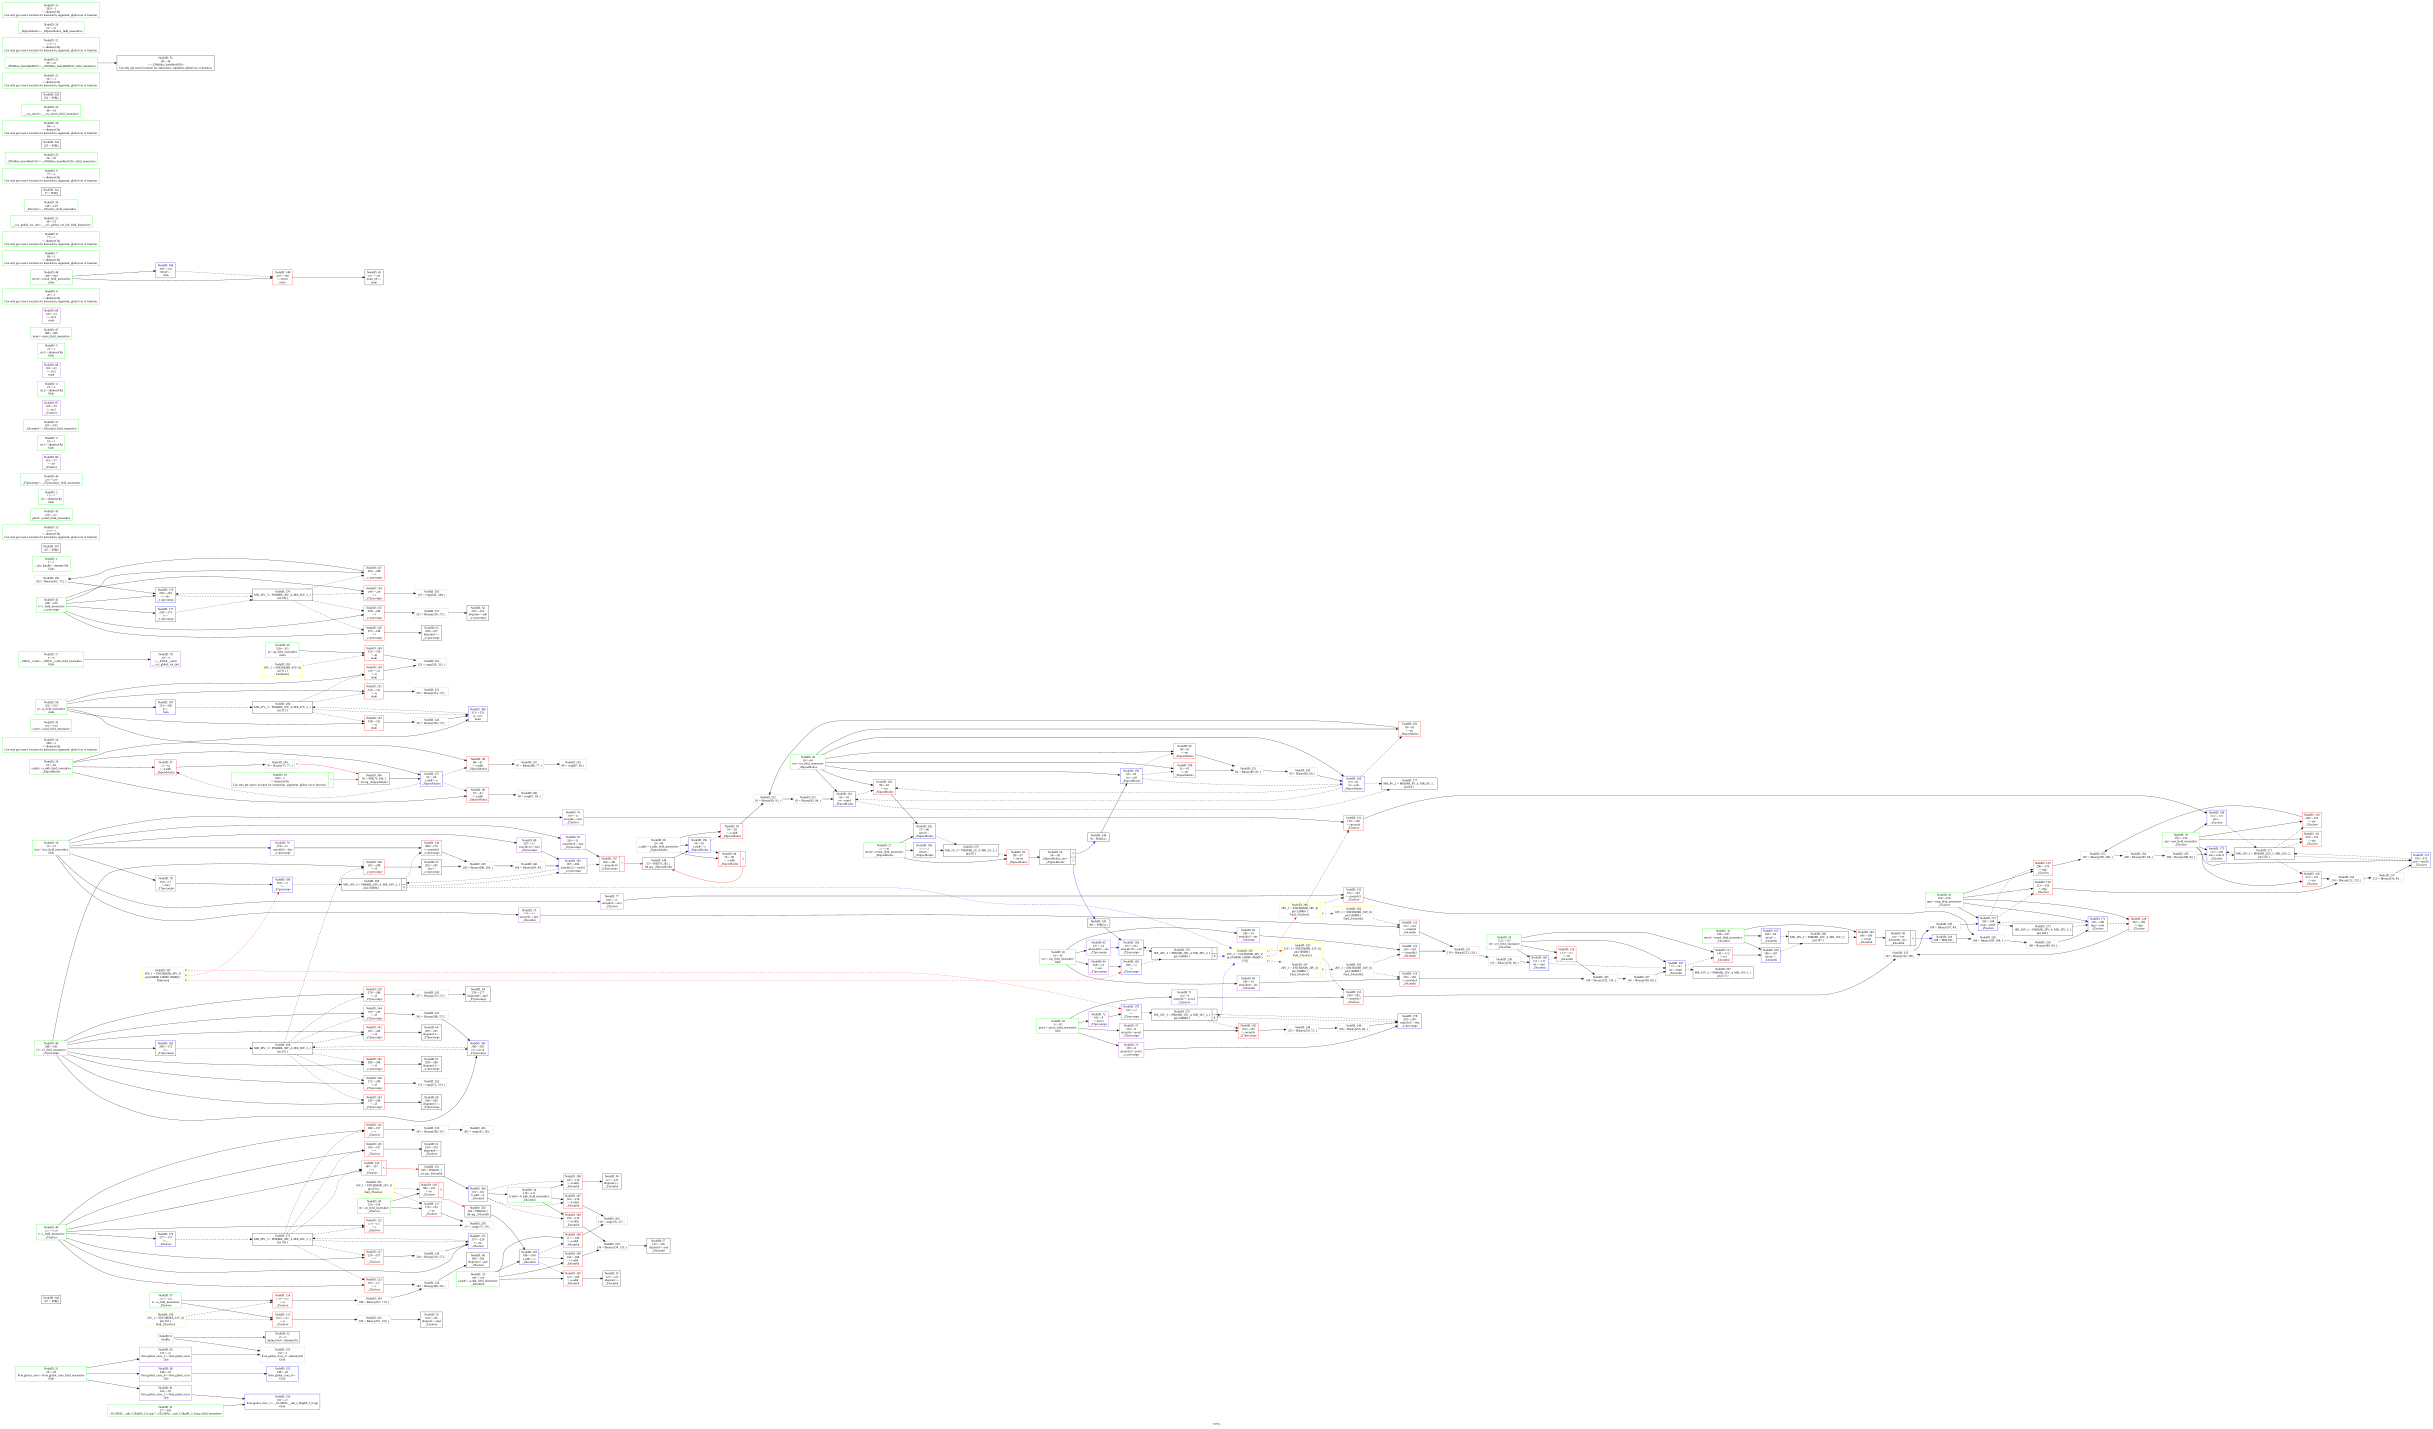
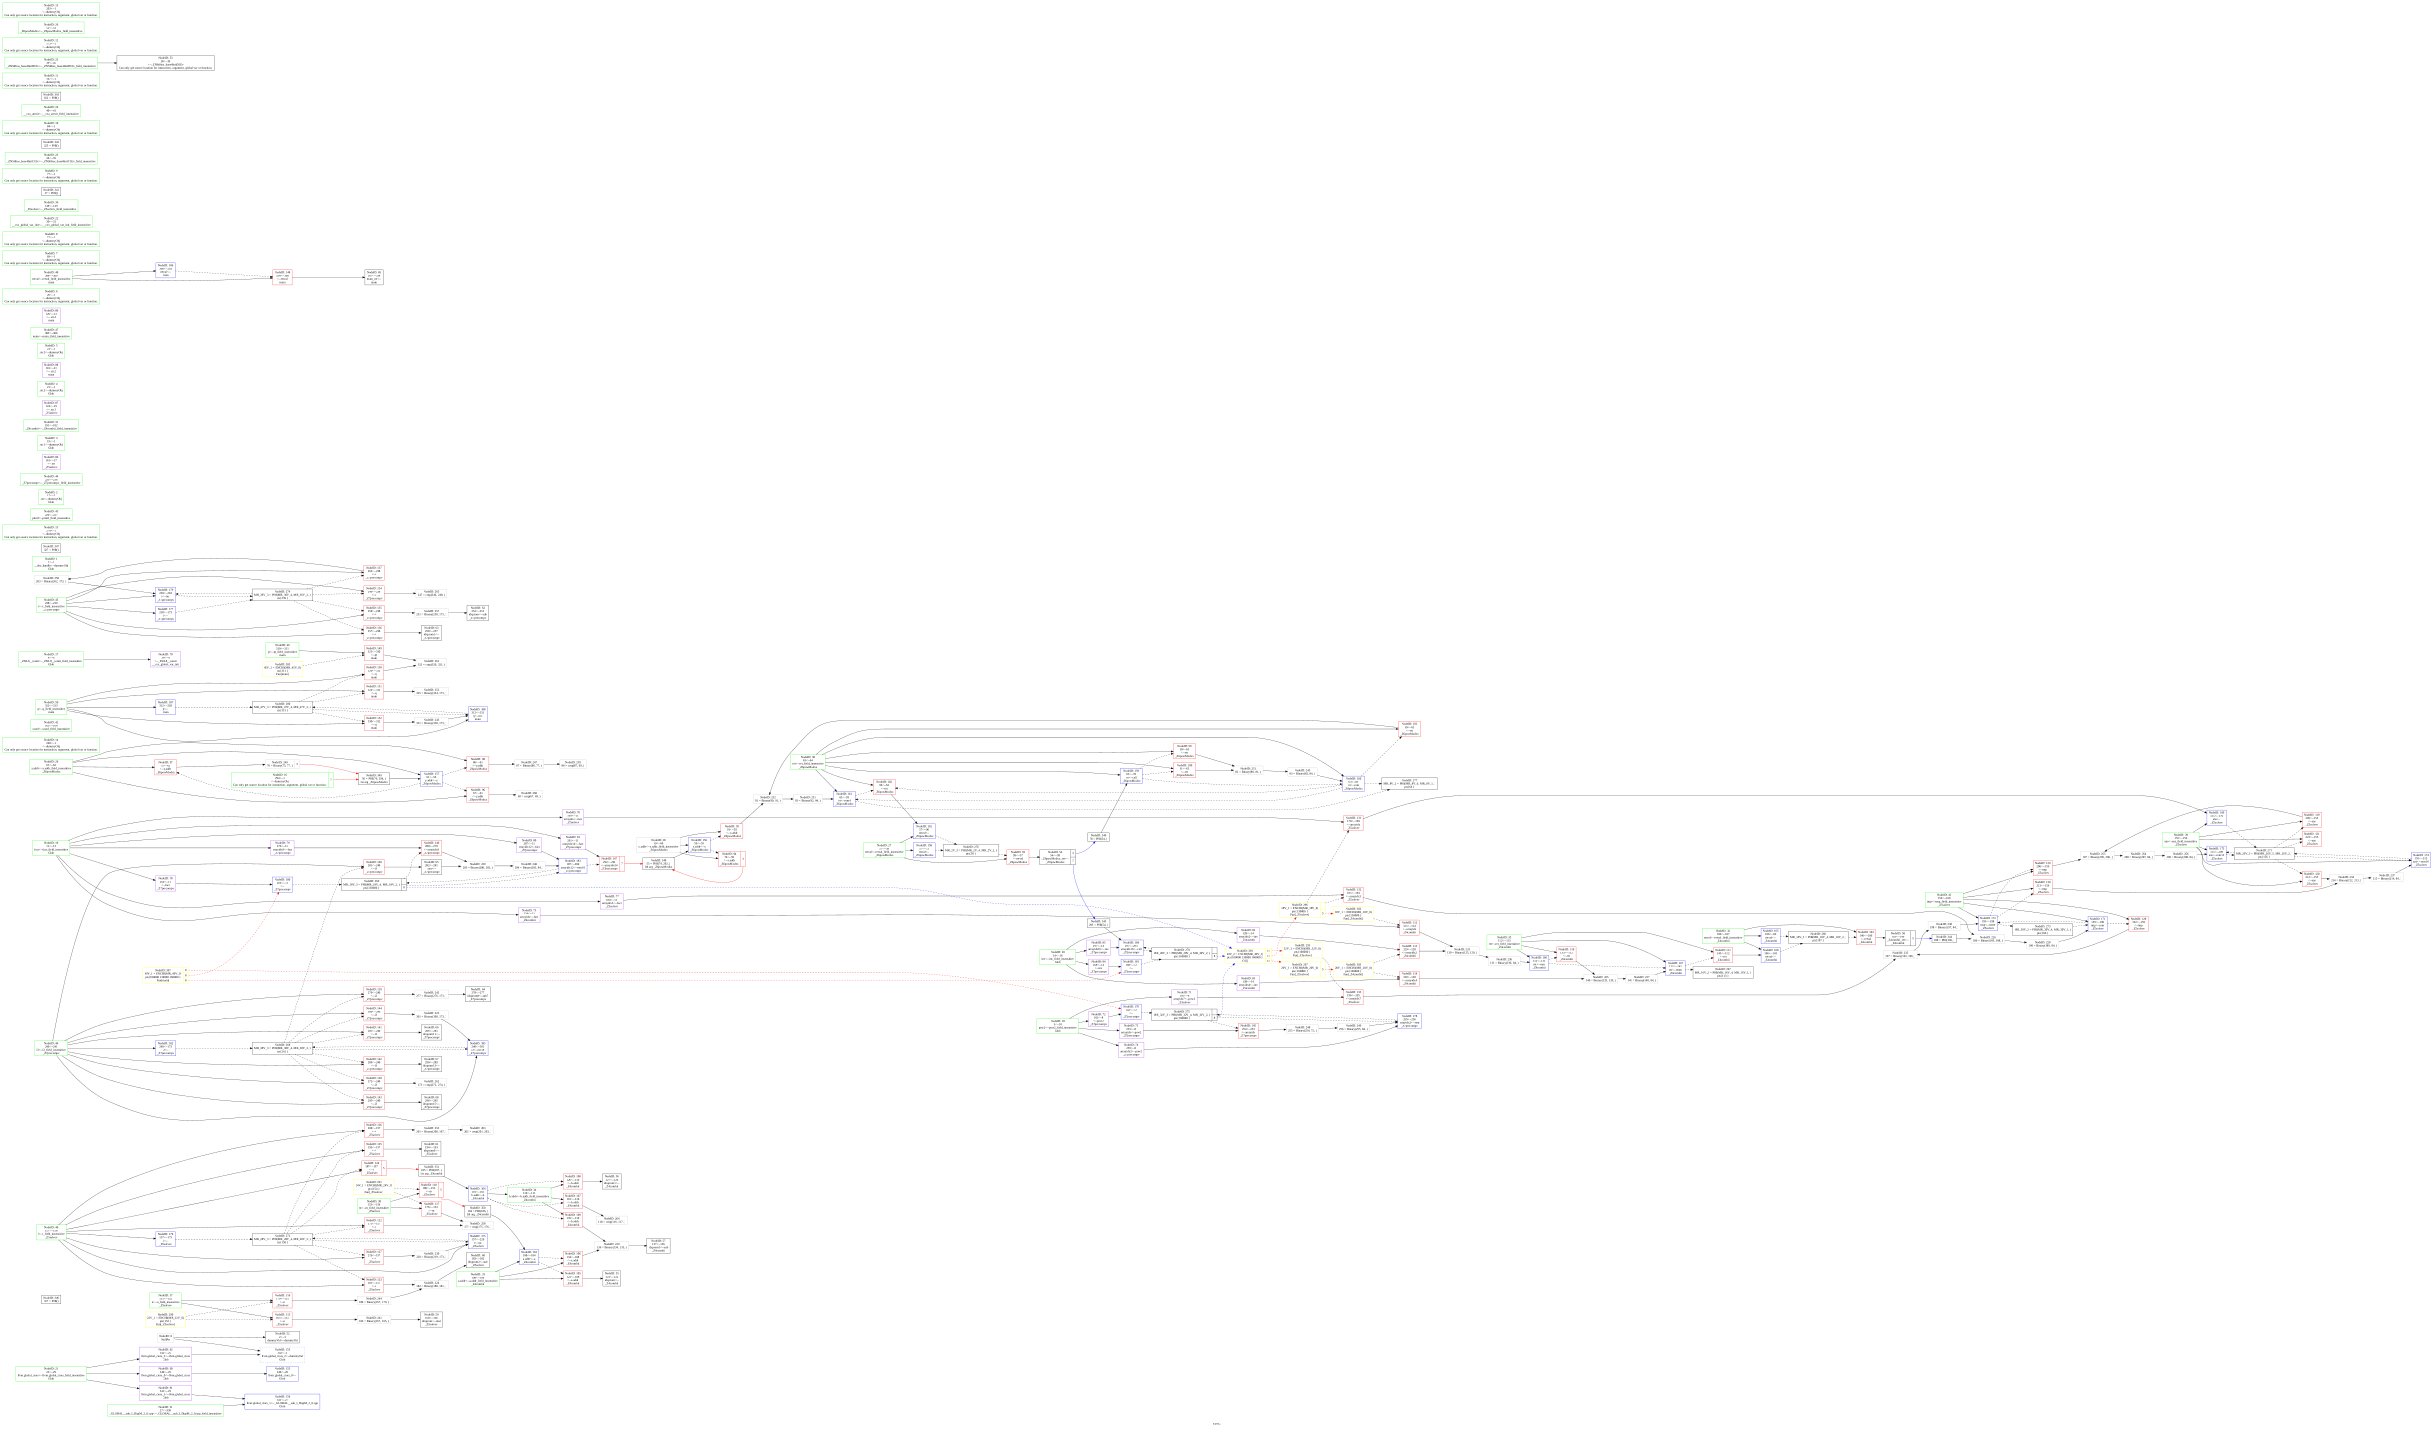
(573, 1240) -> none
